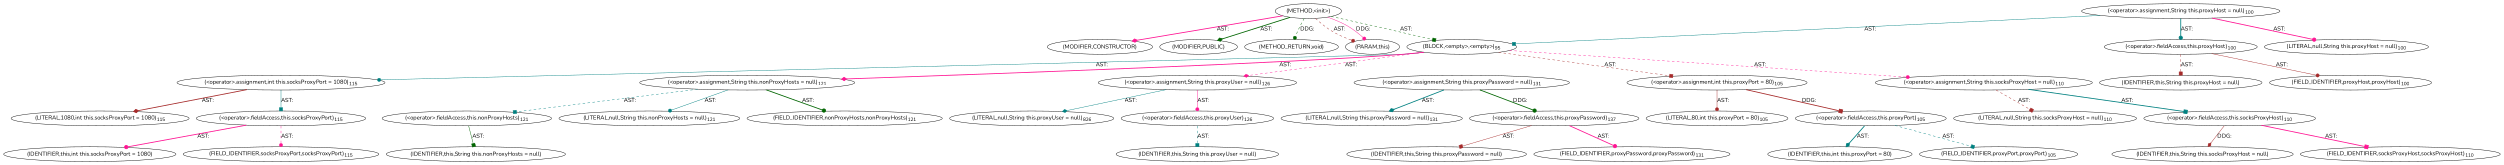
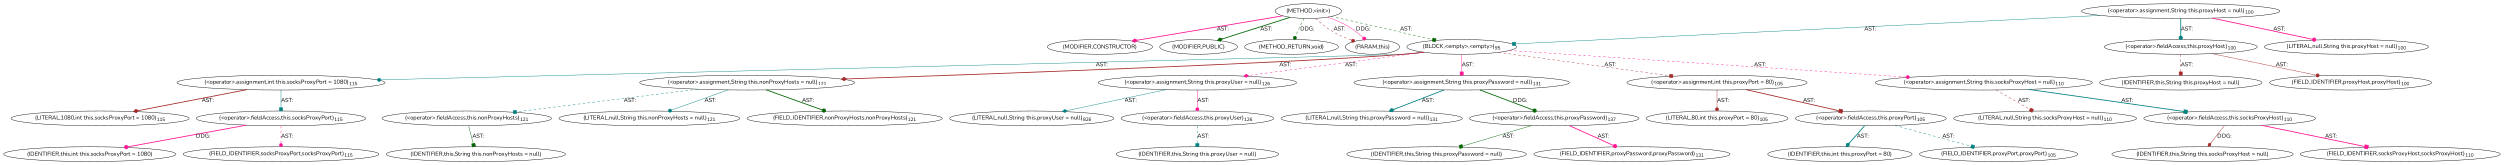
none -> (1462, 63)
(1135, 68) -> (1135, 68)
(1810, 101) -> (1810, 101)
(204, 136) -> (204, 136)
(1497, 136) -> (1497, 136)
